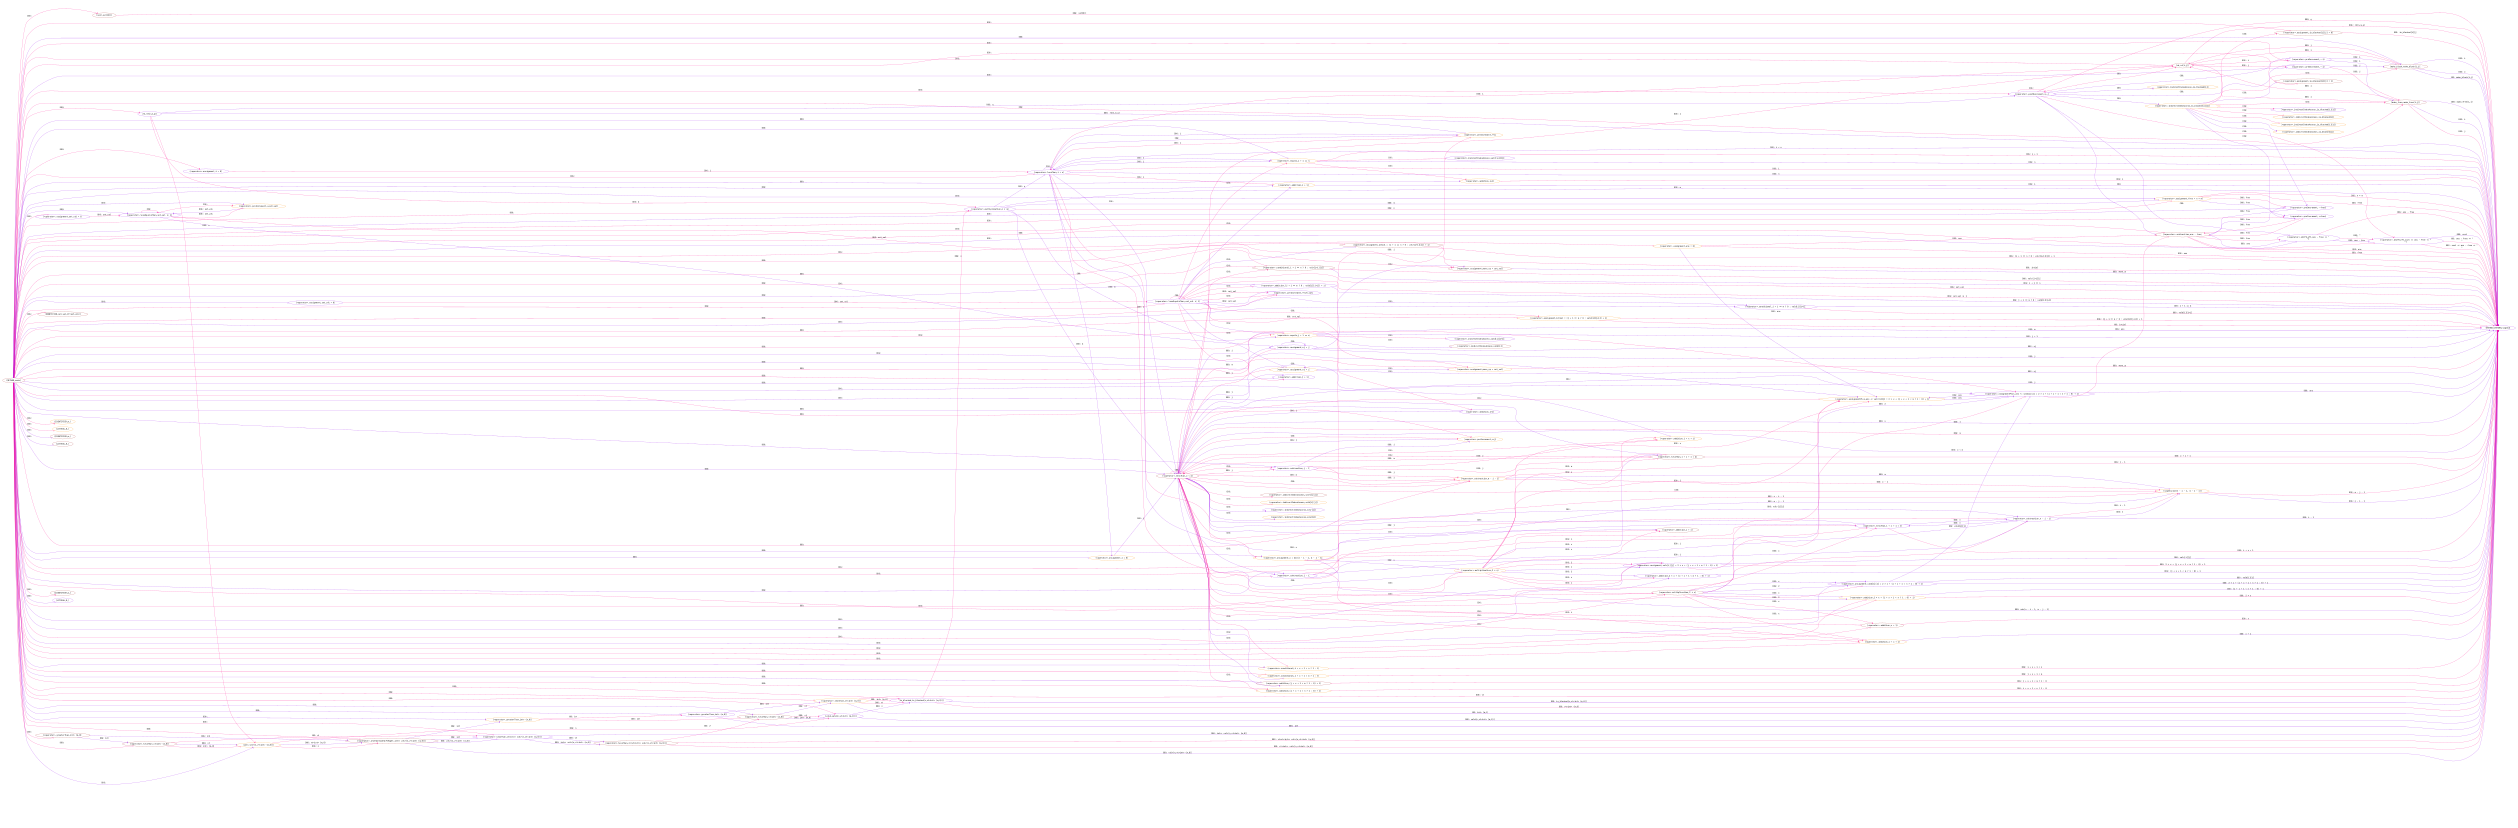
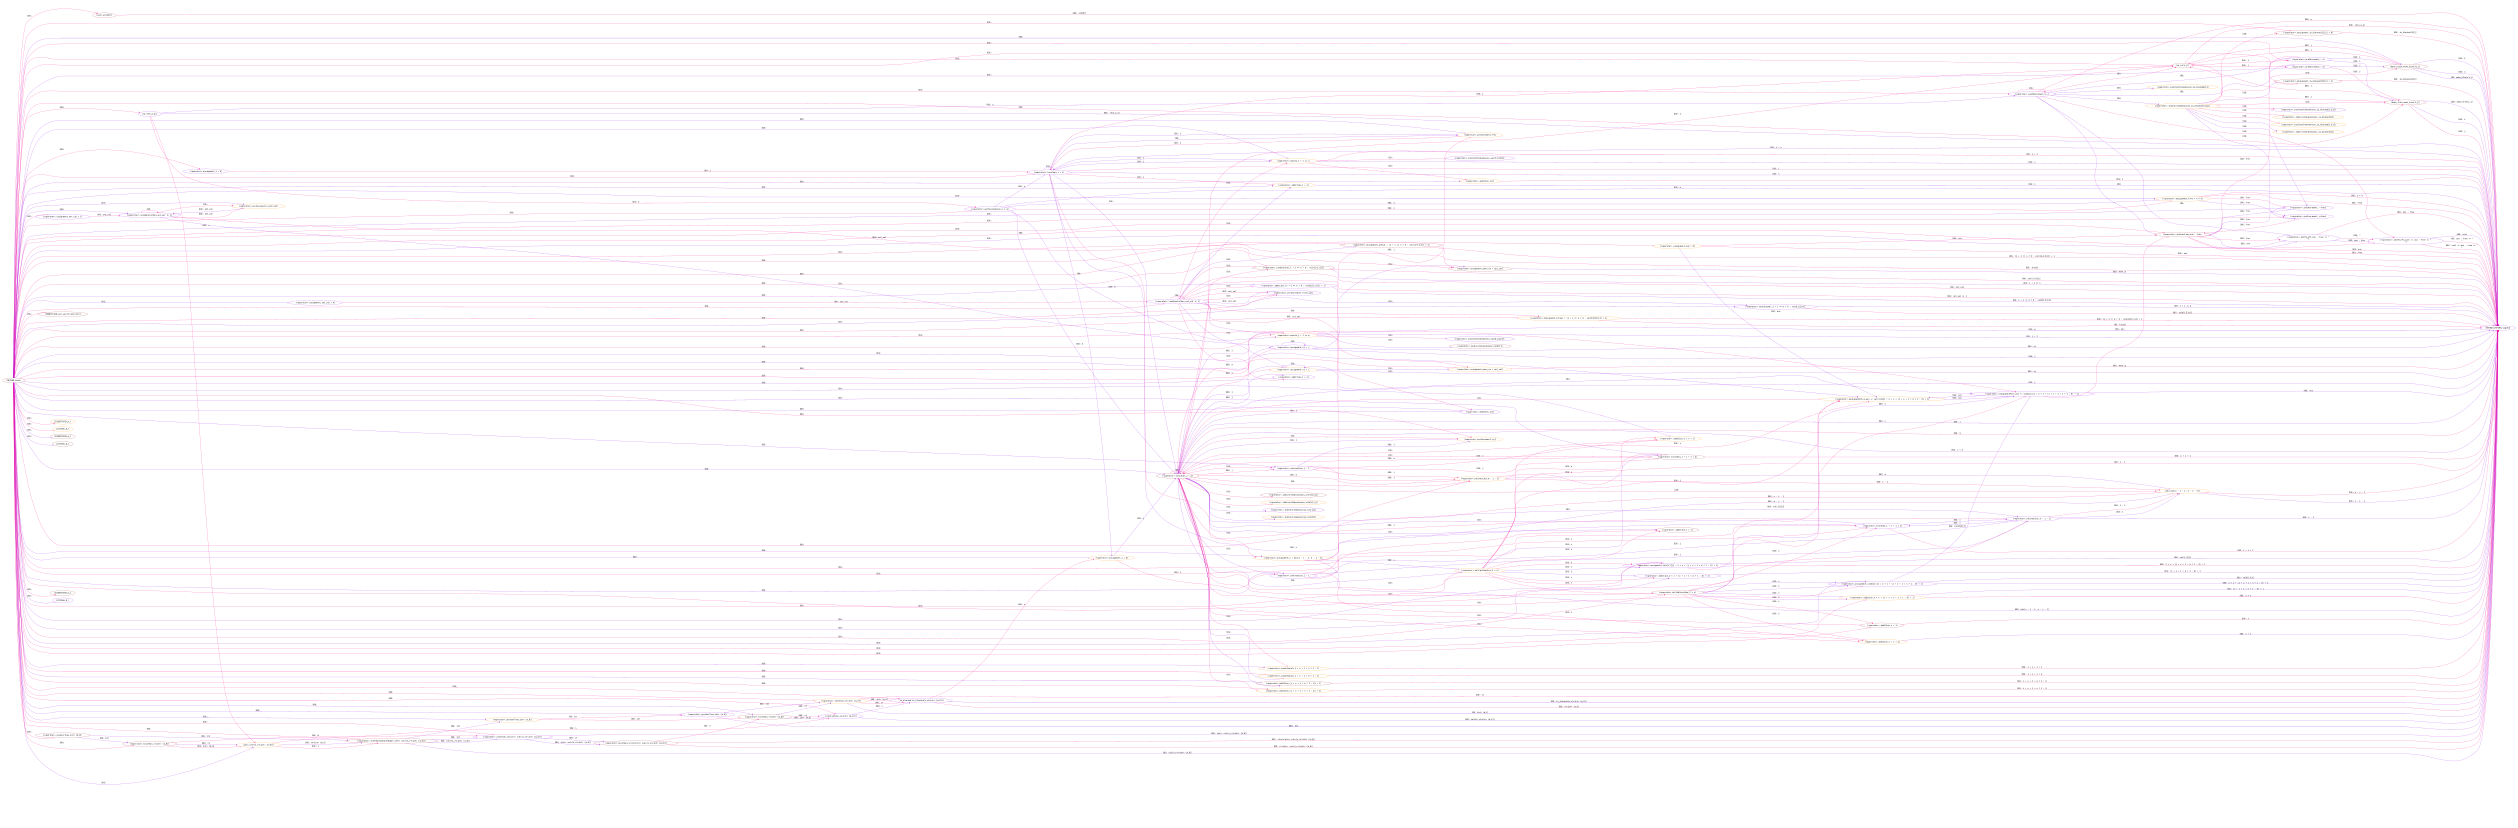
none -> (2488, 141)
(2256, 235) -> (2267, 162)
(1141, 400) -> (1197, 584)
(956, 456) -> (1010, 627)
(2183, 491) -> (2183, 491)
(1402, 612) -> none
(808, 659) -> none
